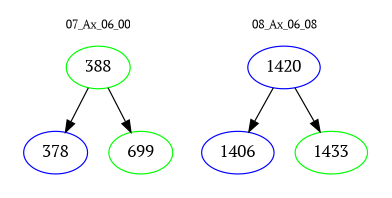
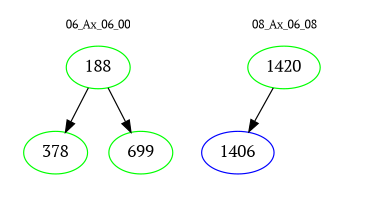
(98, 25) -> (98, 25)
(98, 67) -> (98, 67)
(284, 67) -> (284, 67)
(56, 153) -> (56, 153)
(331, 153) -> none
